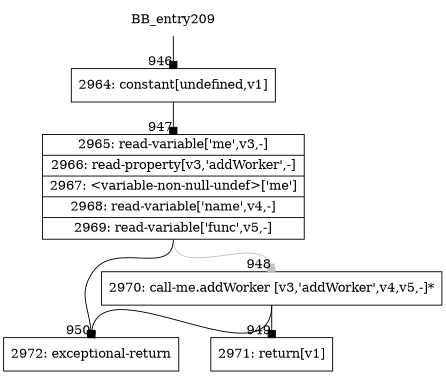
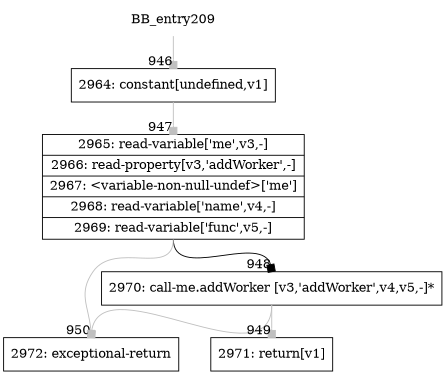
(173, 48) -> (173, 48)
(173, 114) -> (173, 114)
(218, 256) -> (218, 256)
(108, 261) -> (108, 261)
(272, 322) -> (272, 322)
(186, 323) -> (186, 323)
